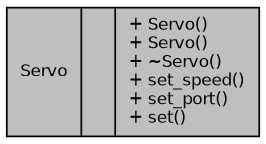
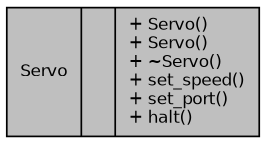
(158, 118) -> (161, 118)
